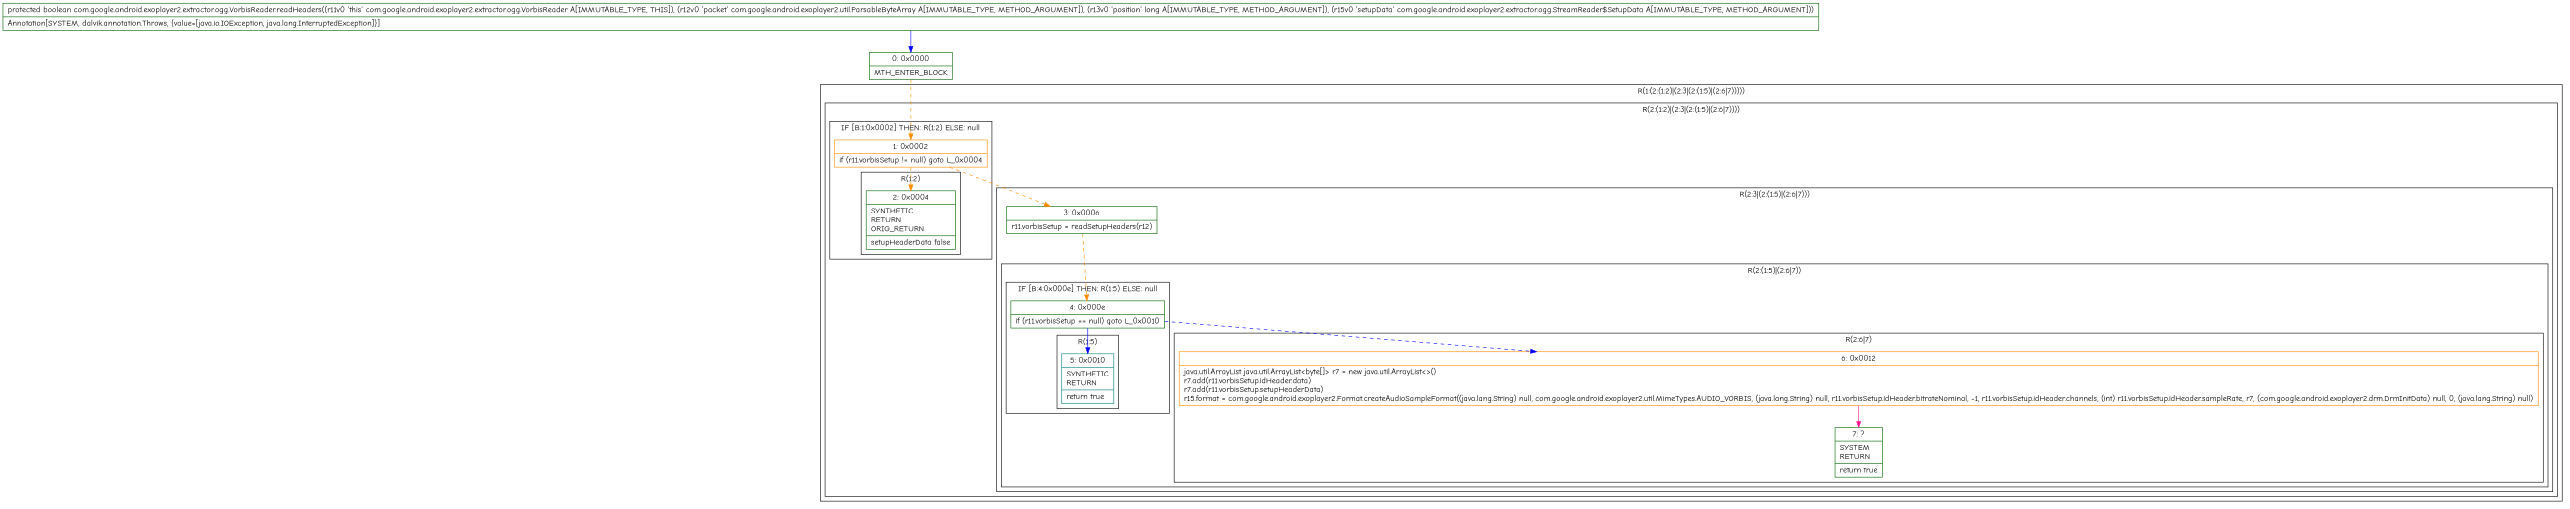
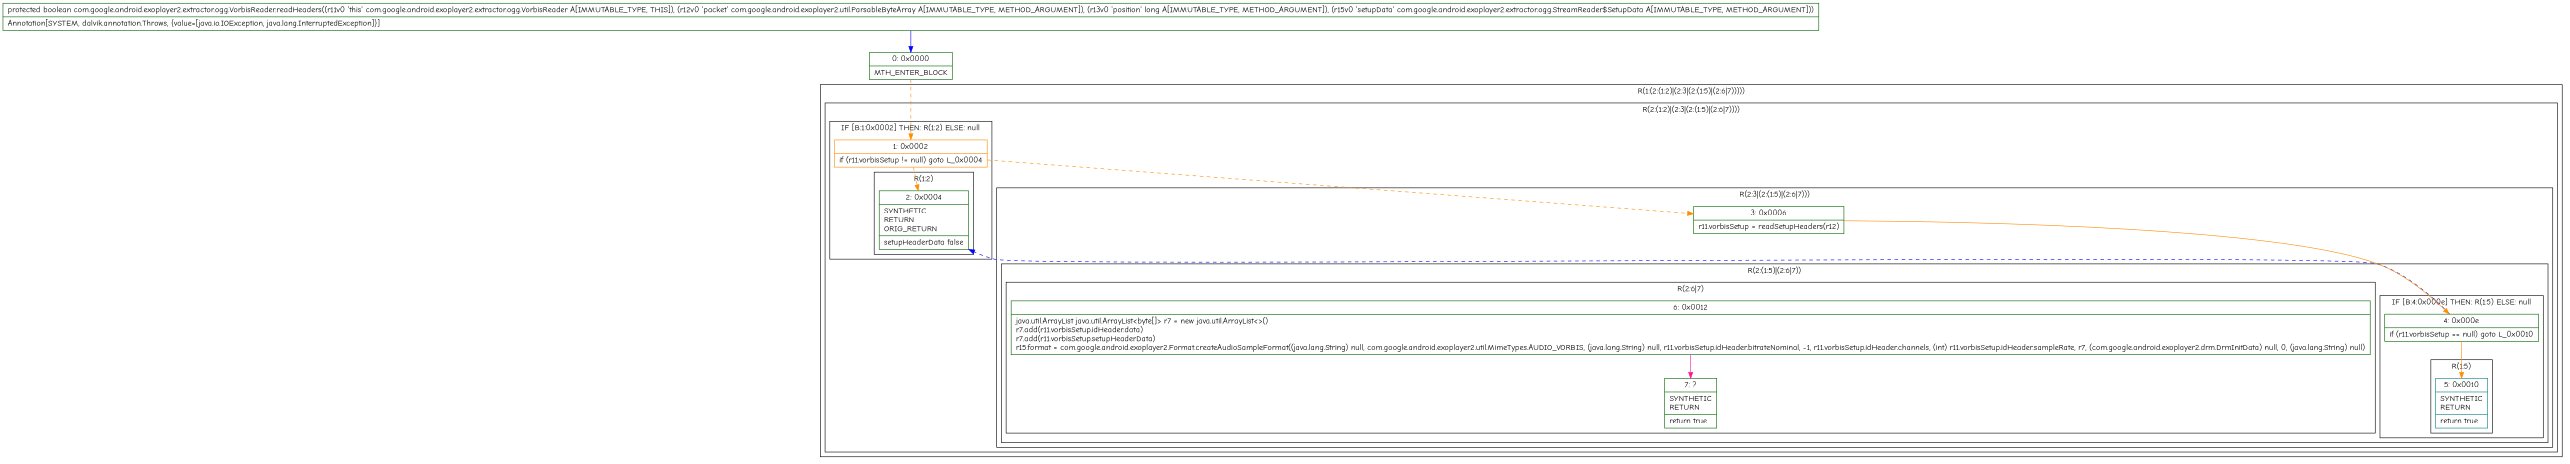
(1084, 260) -> (2153, 231)
(1357, 337) -> (1757, 260)
(1088, 339) -> (2462, 356)
(1859, 379) -> (1691, 328)
(1855, 448) -> (1691, 398)
